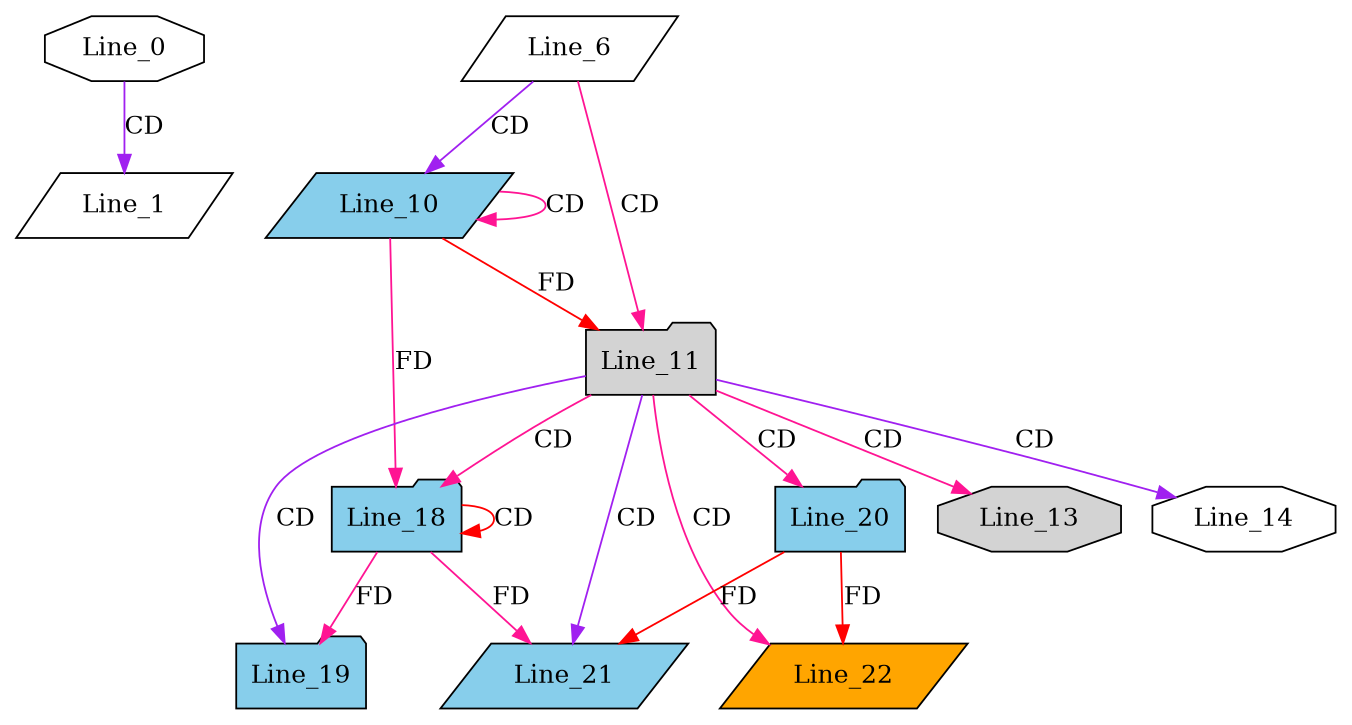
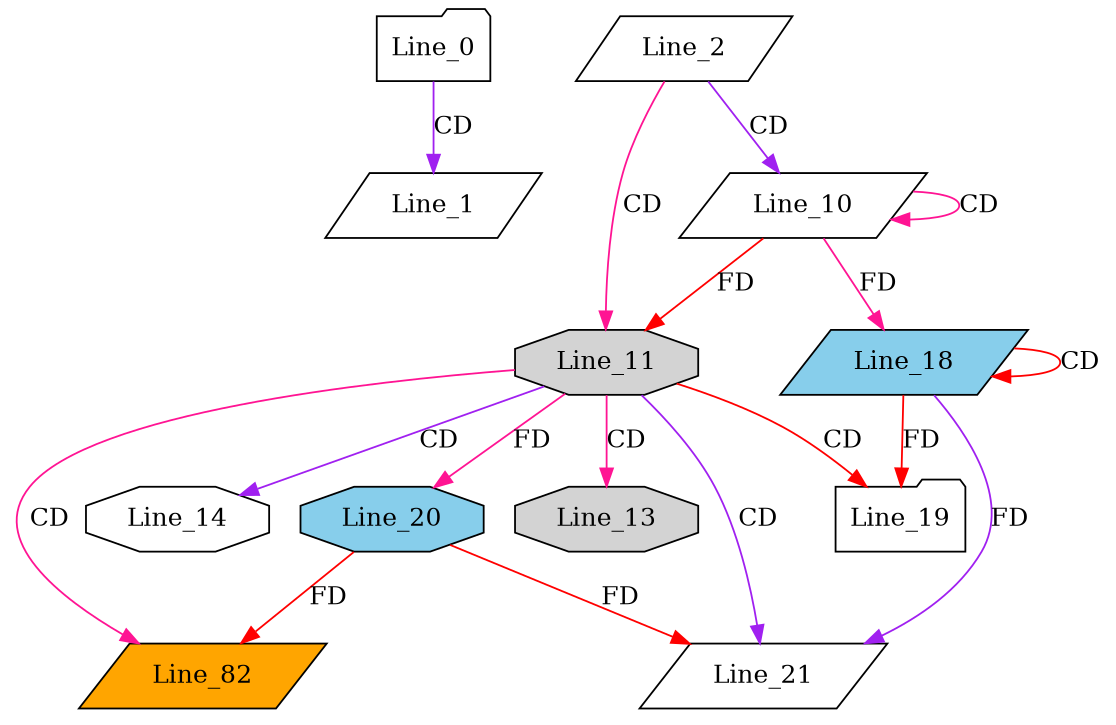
(124, 49) -> (434, 49)
(570, 49) -> (684, 49)
(389, 206) -> (803, 206)
(651, 362) -> (607, 362)
(523, 434) -> none
(355, 438) -> (770, 420)
(777, 441) -> (533, 441)
(397, 519) -> (904, 362)
(840, 519) -> (392, 519)
(354, 590) -> (902, 432)
(474, 591) -> (989, 532)
(301, 676) -> (900, 519)
(564, 676) -> (763, 676)
(844, 676) -> (203, 676)
